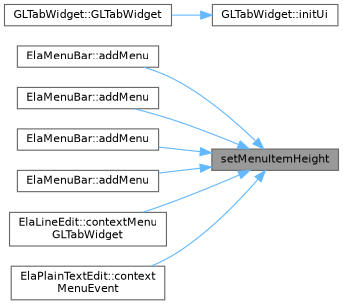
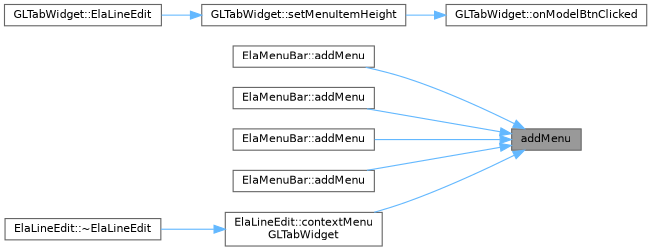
(88, 15) -> (83, 15)
(275, 15) -> (304, 15)
none -> (546, 15)
(275, 160) -> (546, 140)
none -> (83, 229)
(88, 283) -> none
